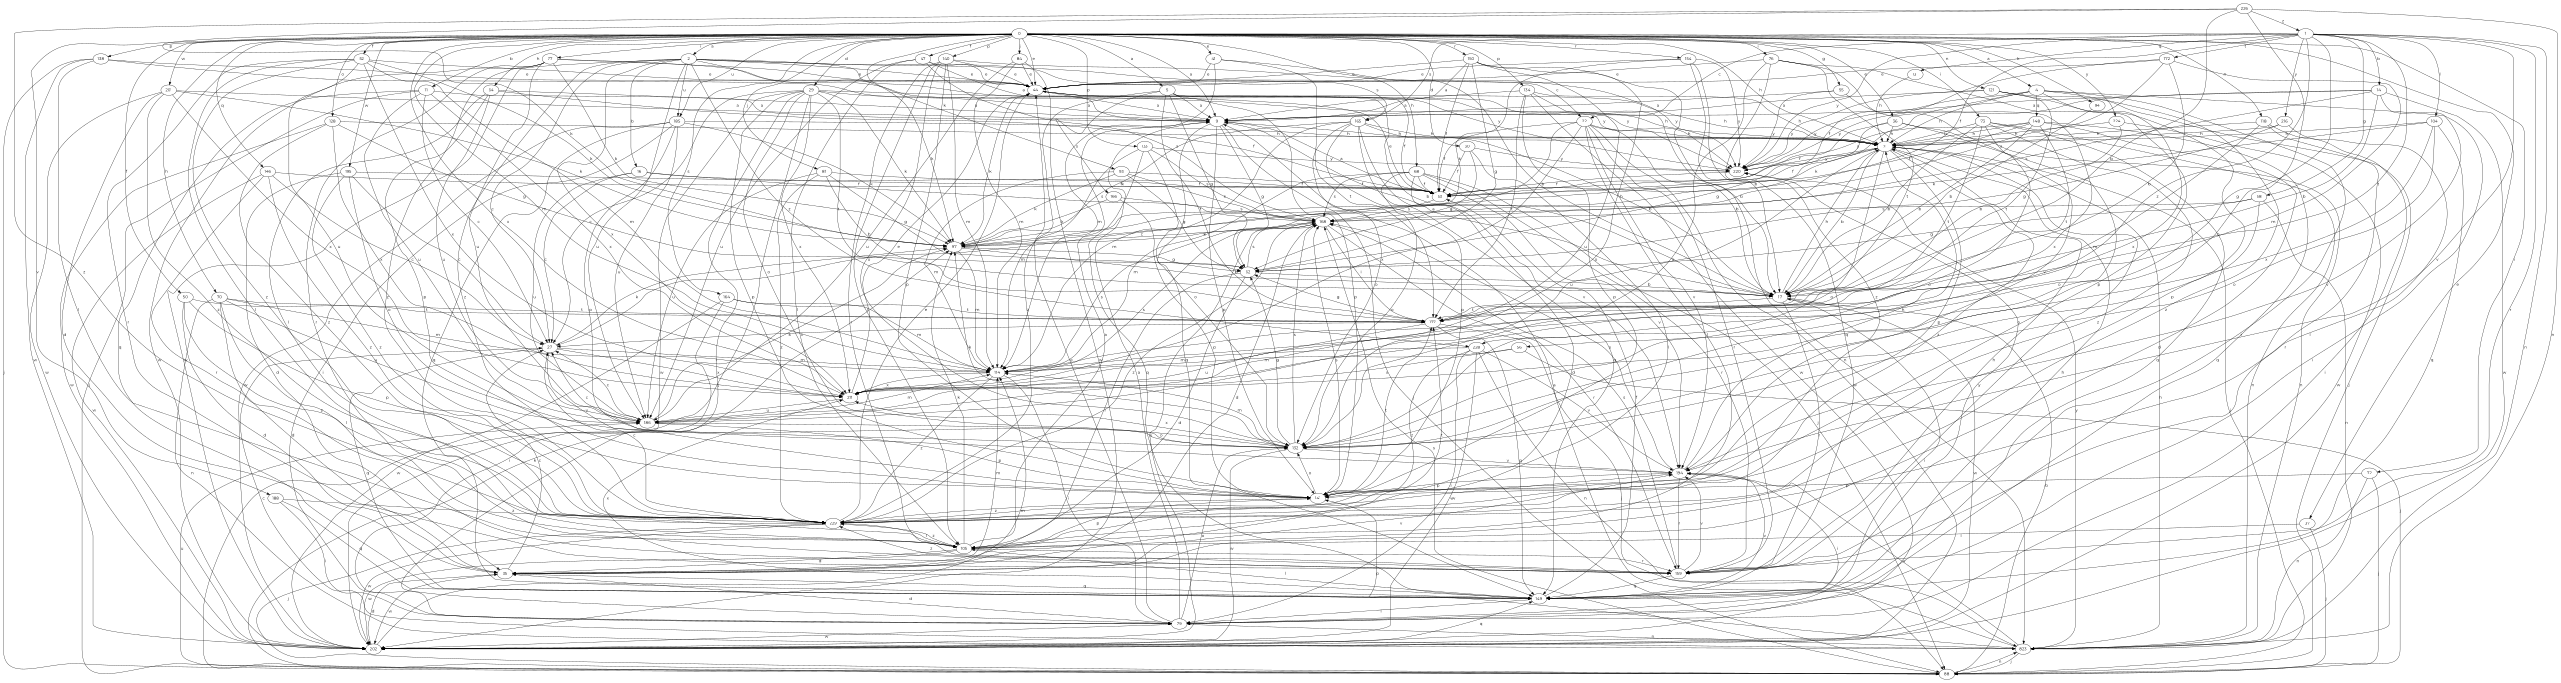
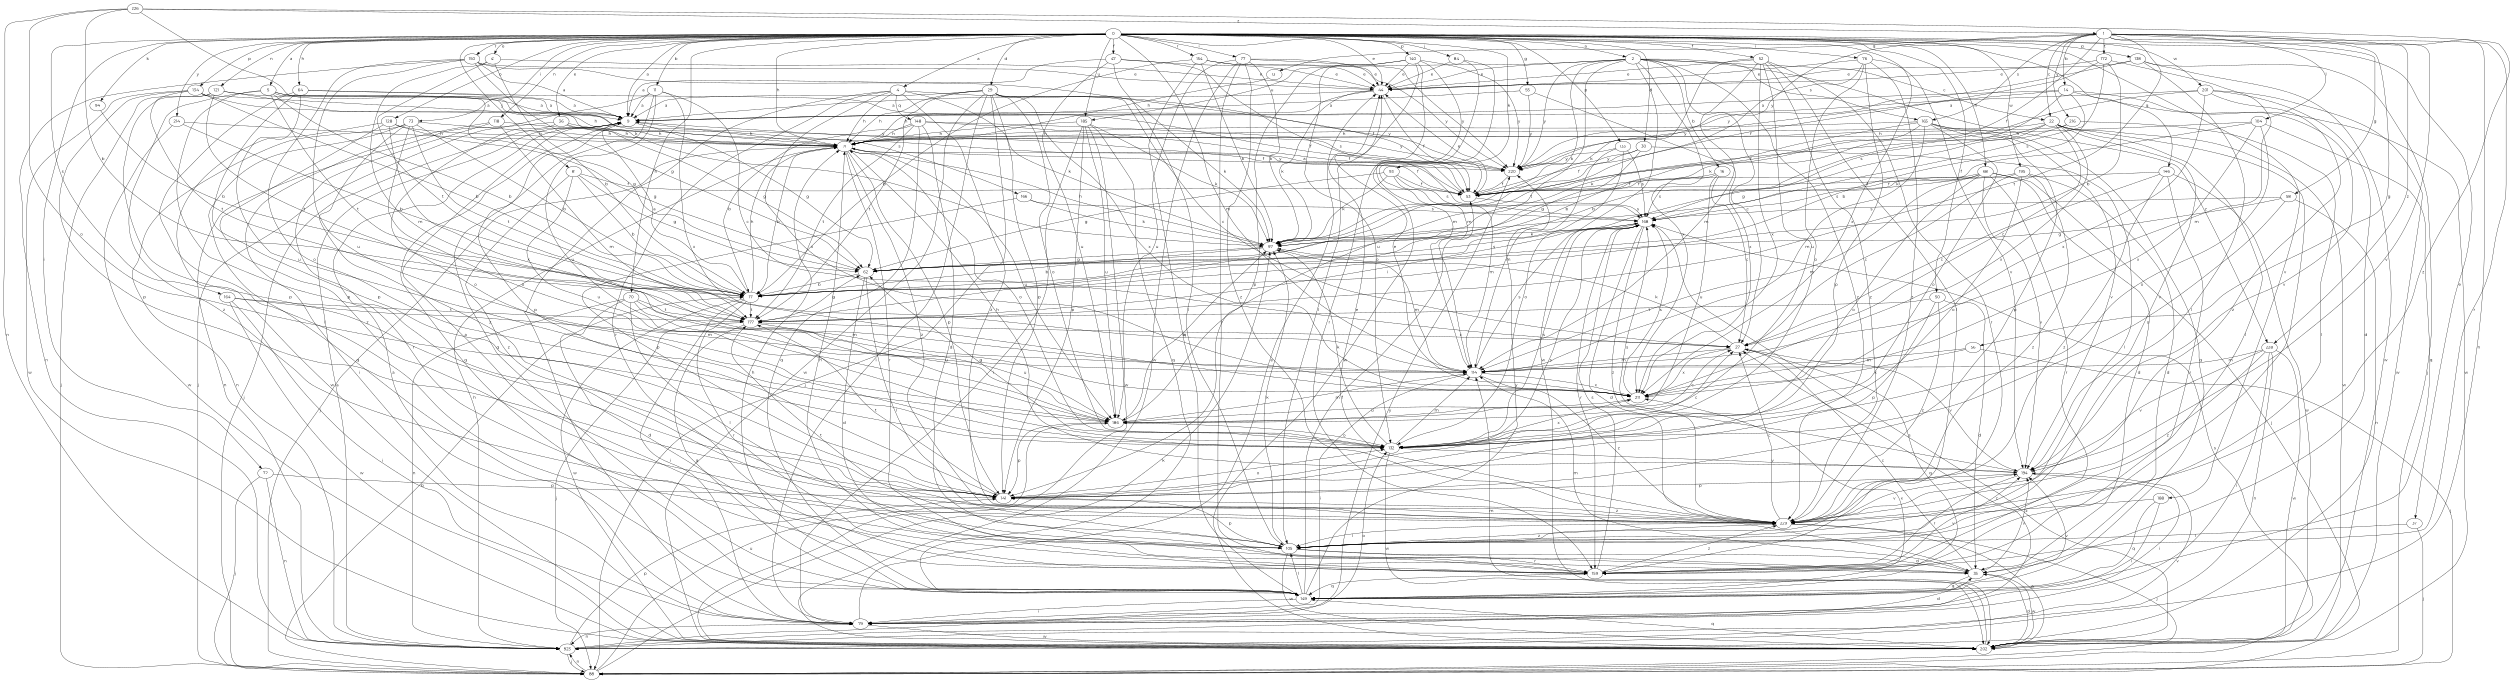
(2117, 121) -> (177, 121)
(860, 249) -> none
(1174, 490) -> none
